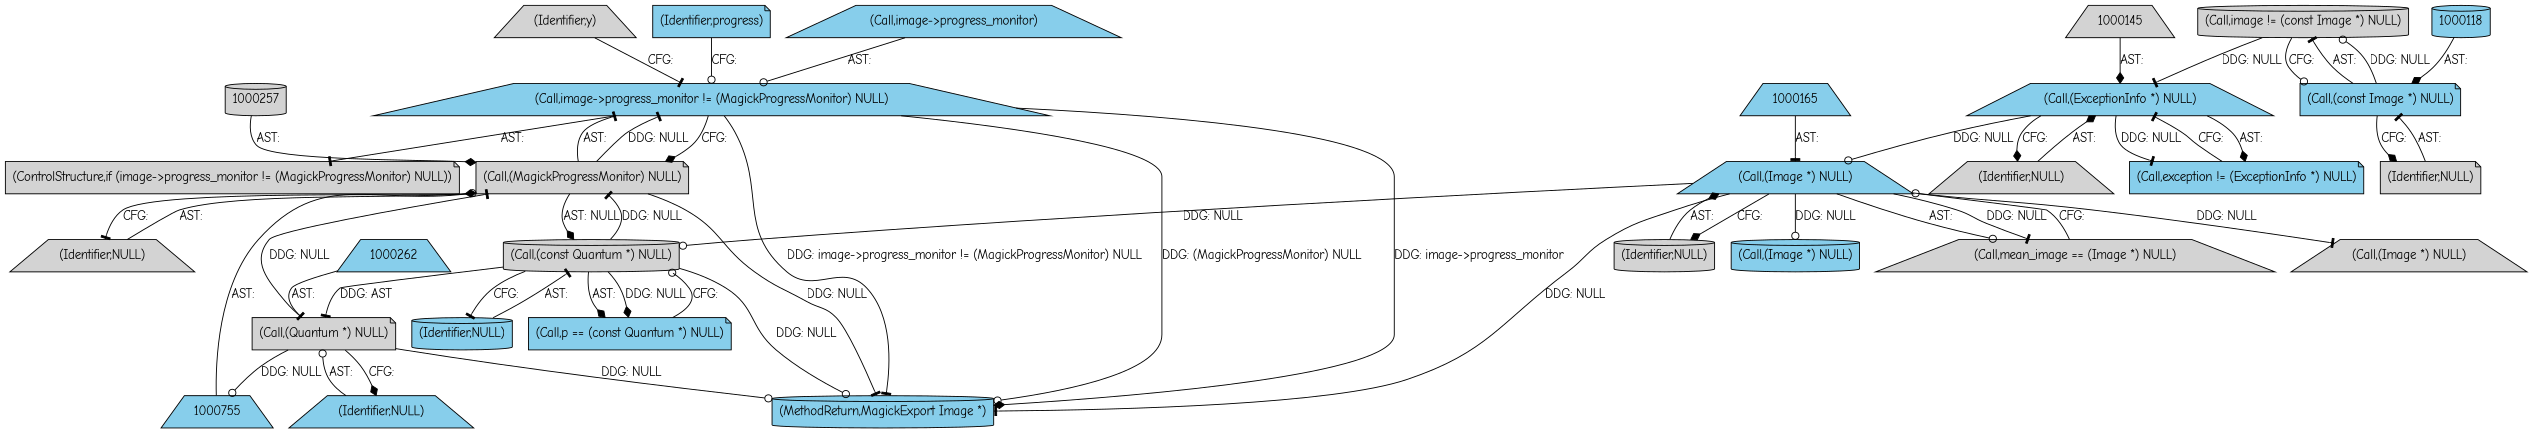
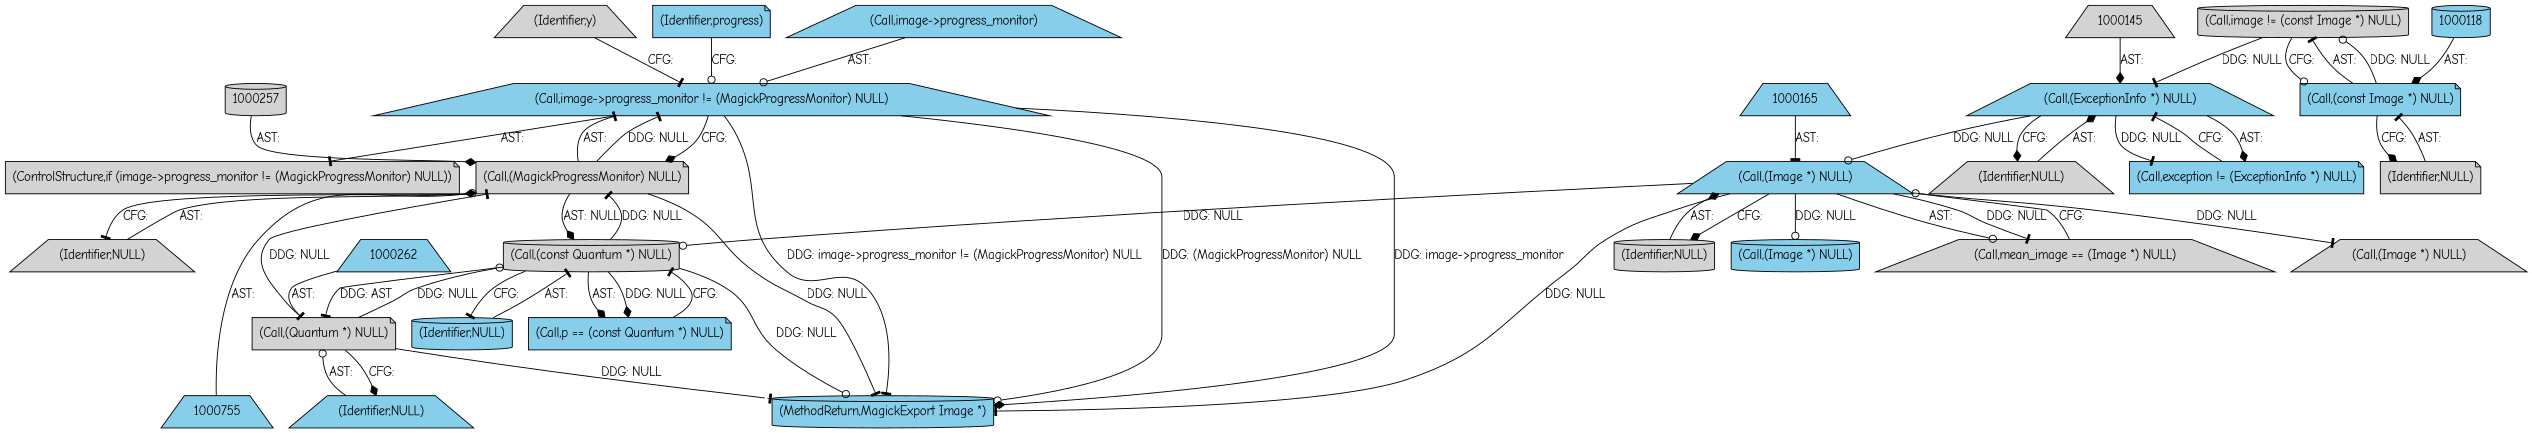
(692, 296) -> (692, 296)
(259, 367) -> (424, 286)
(580, 375) -> (580, 375)
